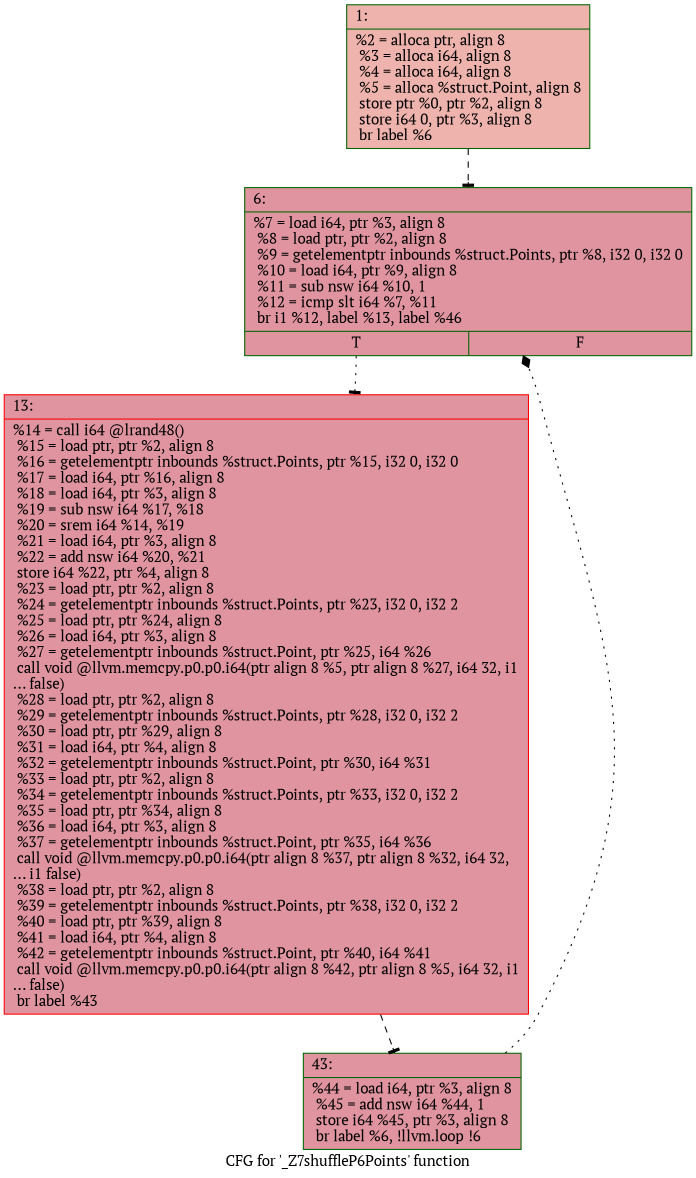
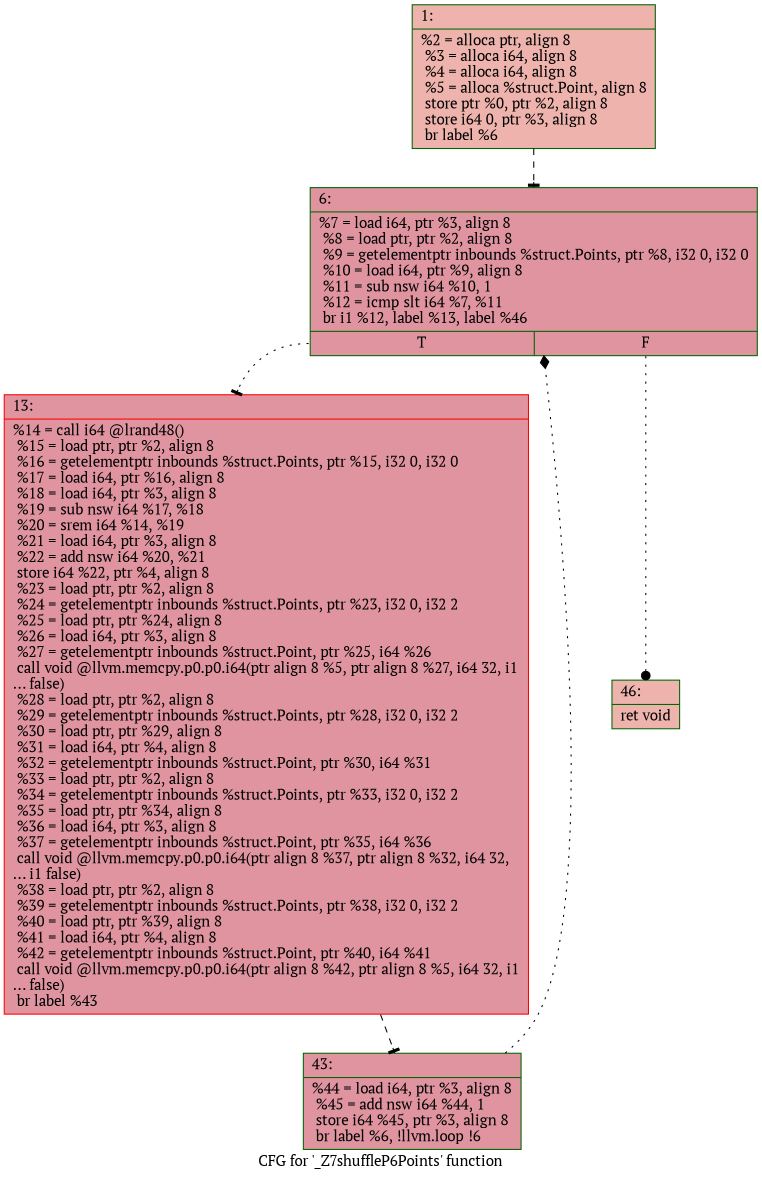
none -> (646, 704)
